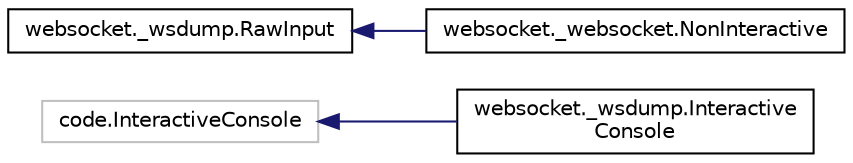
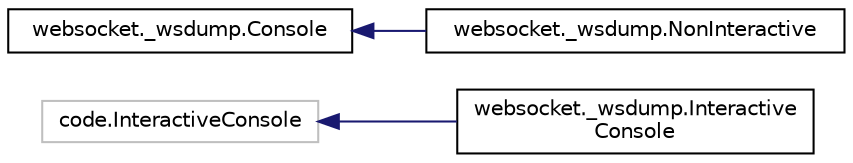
(180, 31) -> (180, 31)
(635, 31) -> (635, 31)
